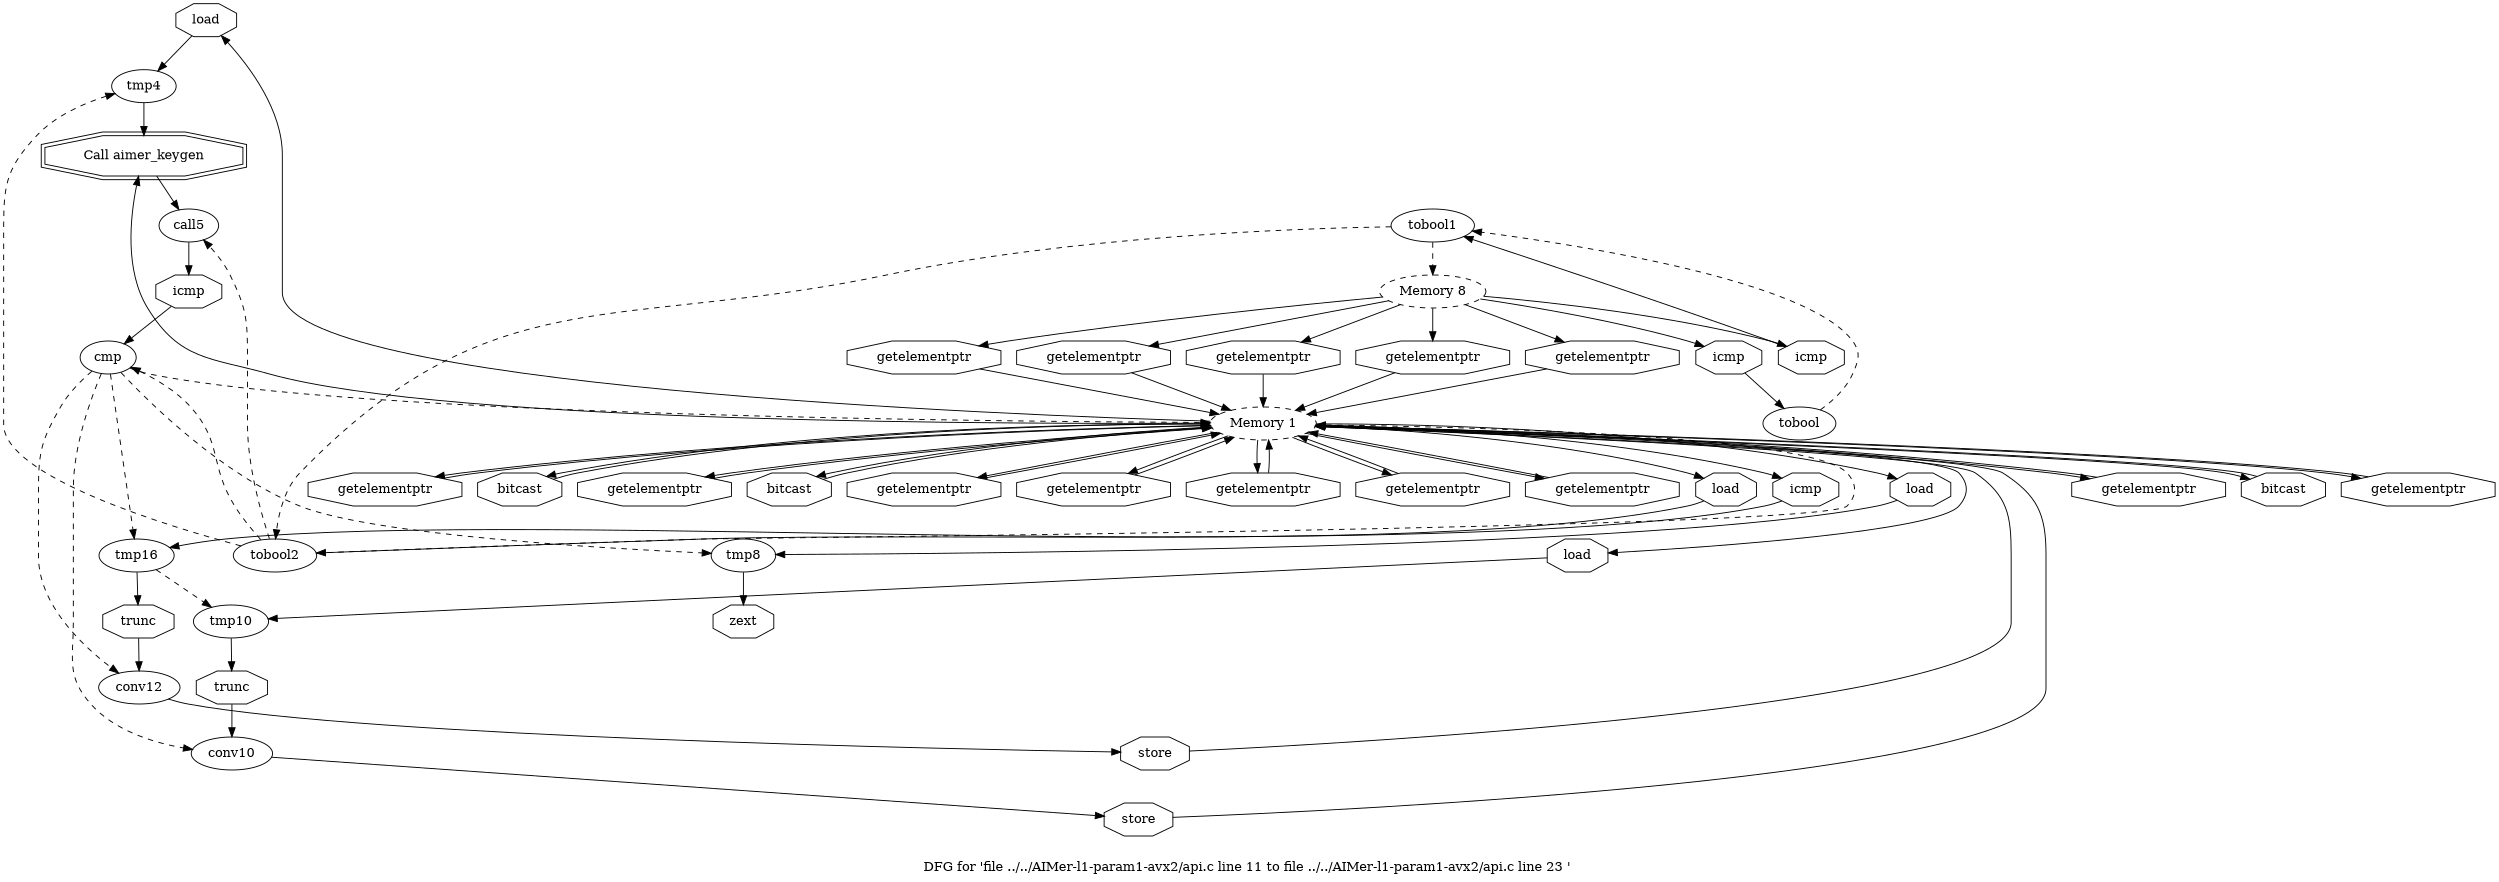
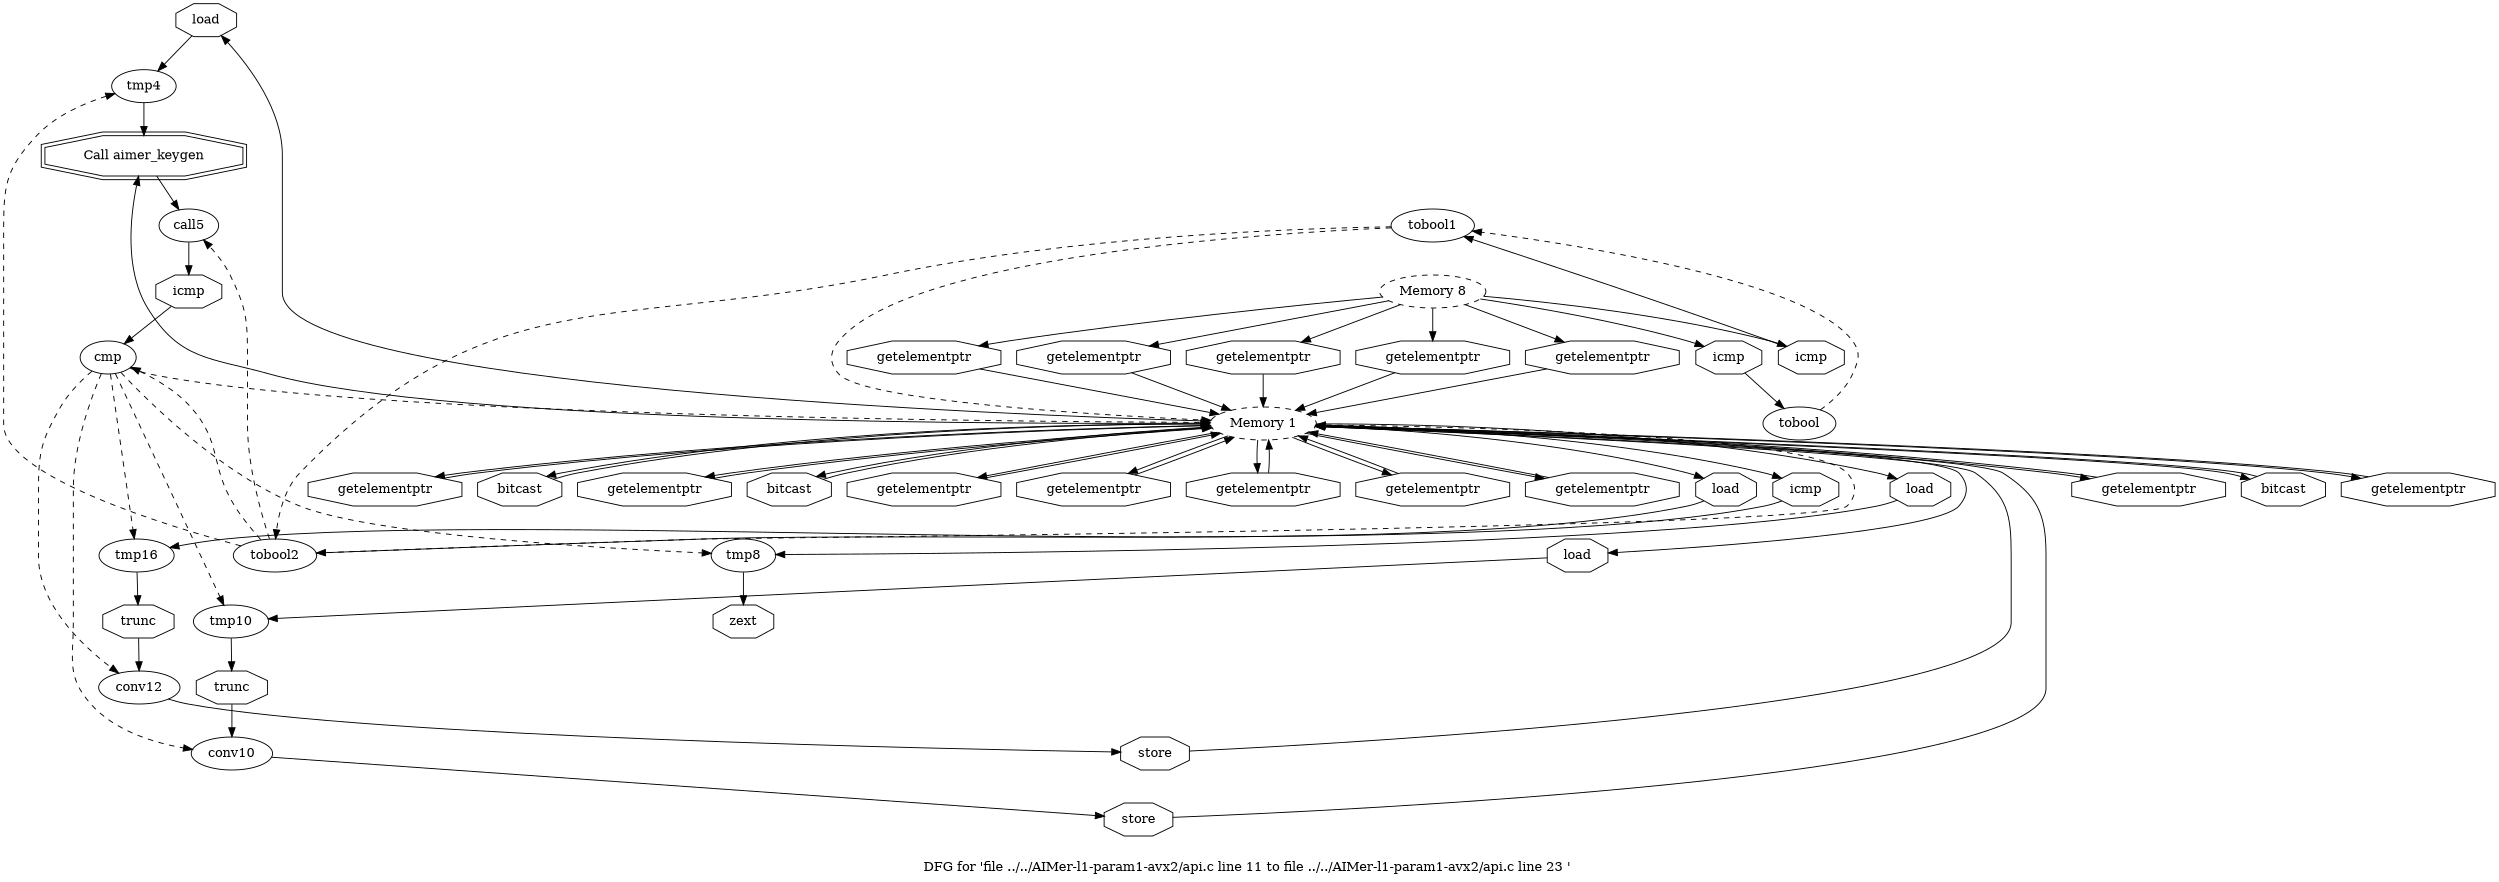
(1433, 254) -> (910, 299)
(180, 586) -> (168, 485)
